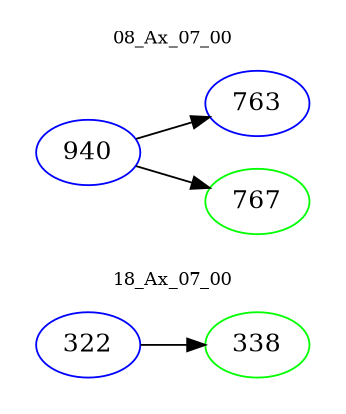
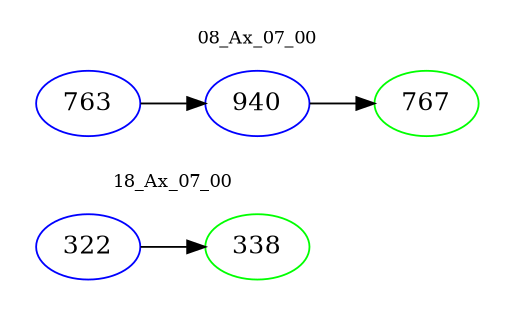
(164, 131) -> (164, 103)
